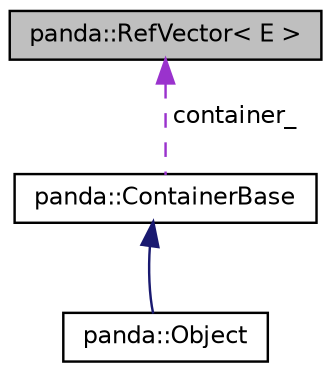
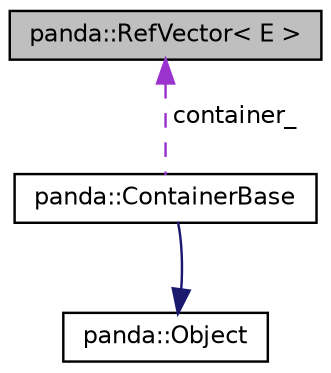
(149, 280) -> (182, 255)
